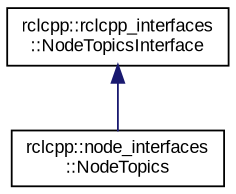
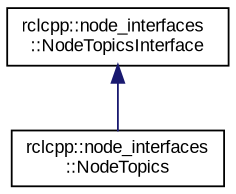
(118, 37) -> (118, 37)
